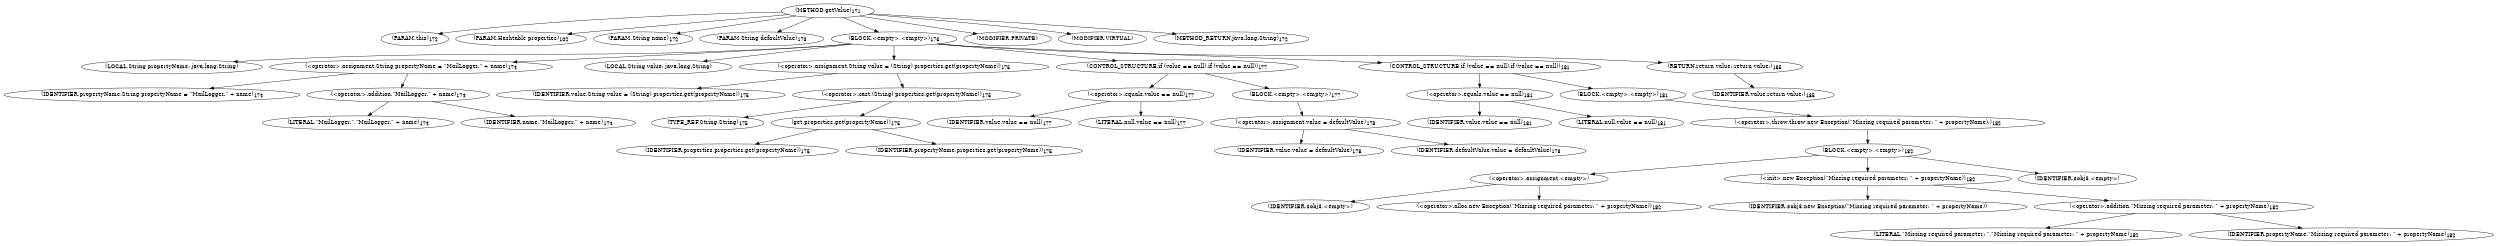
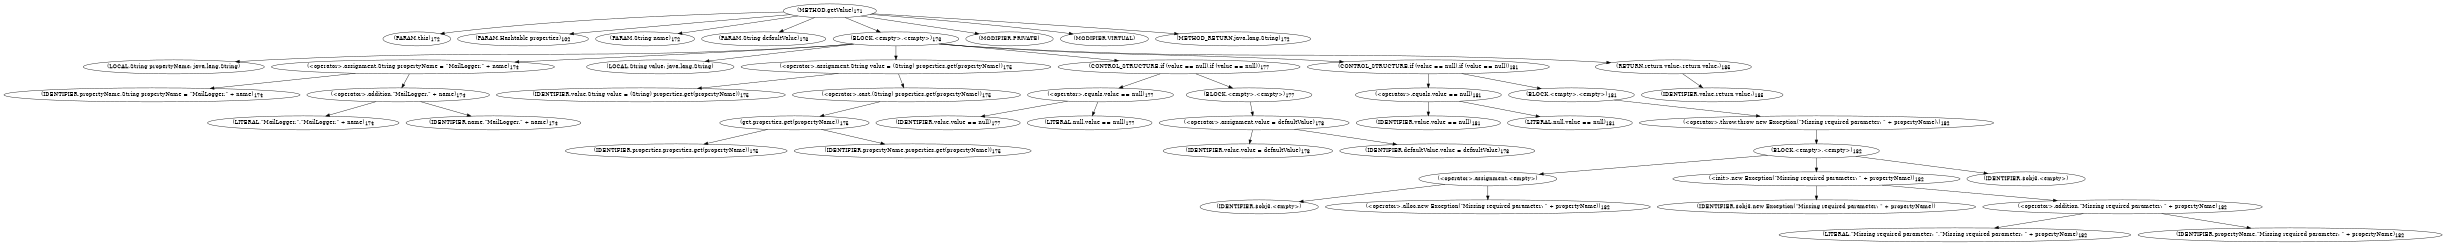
(708, 123) -> none
